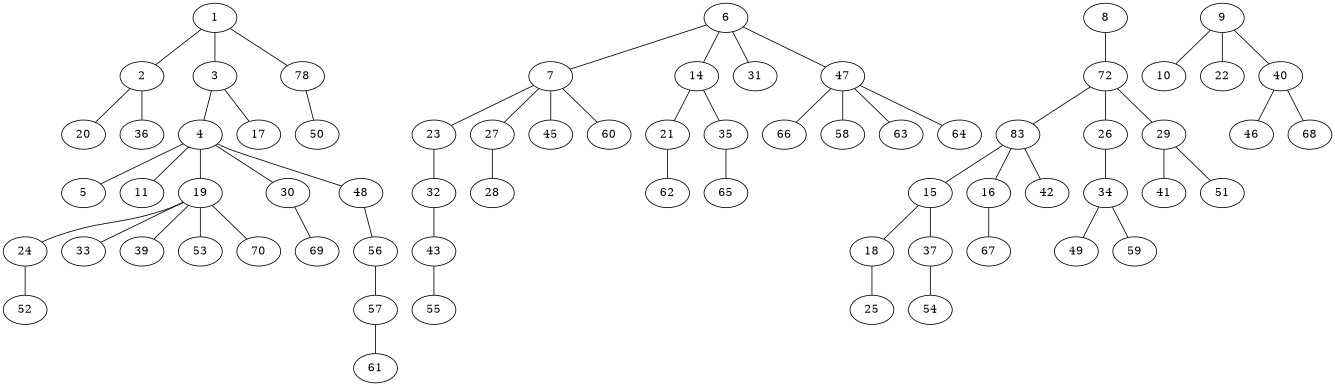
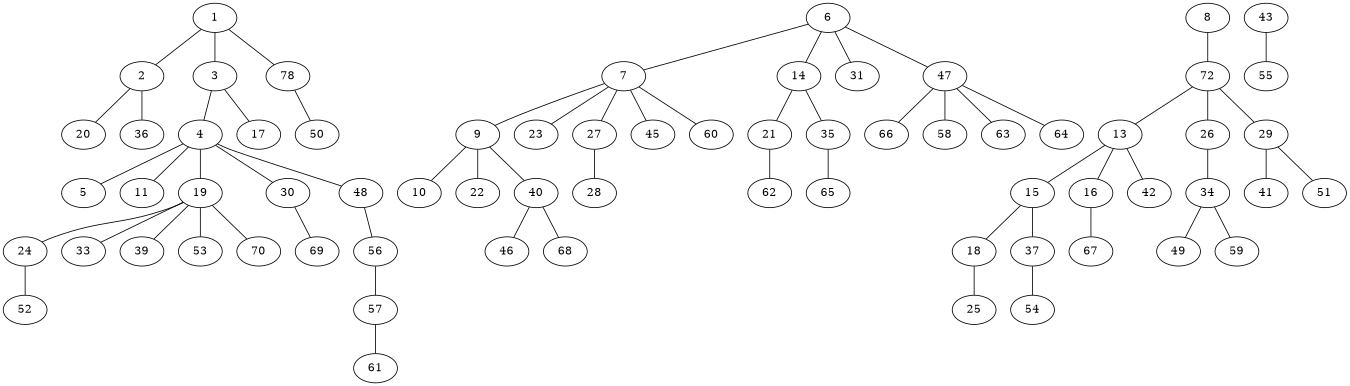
none -> (549, 103)
(1018, 135) -> (1120, 135)
(434, 193) -> none
